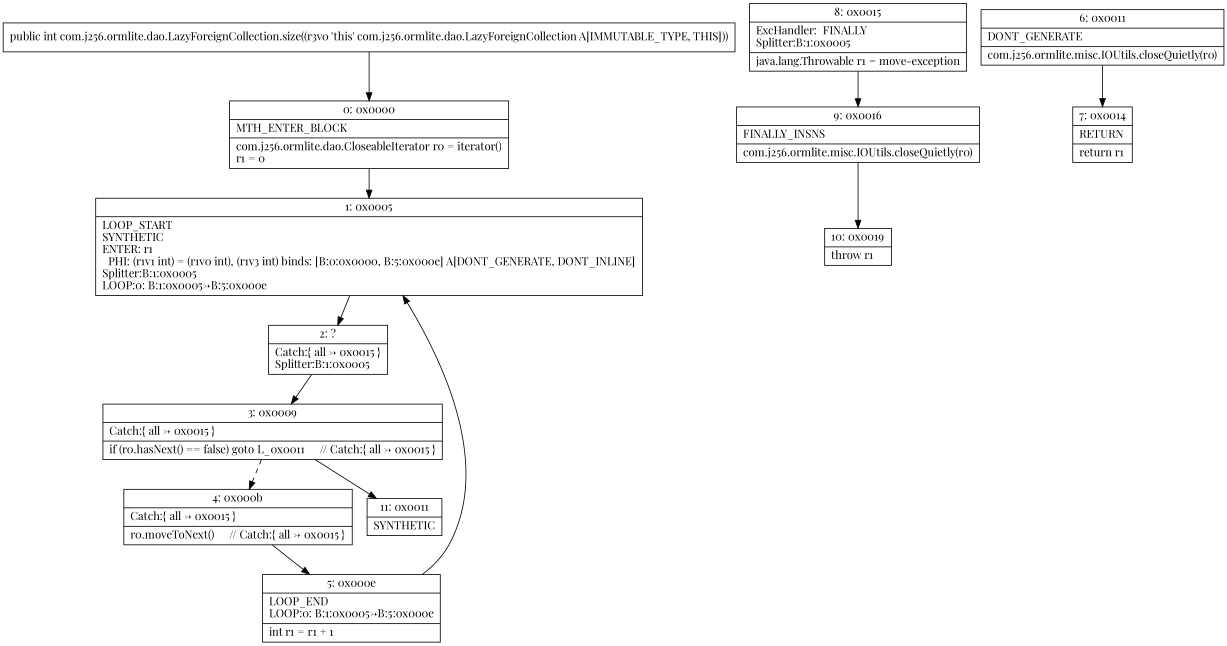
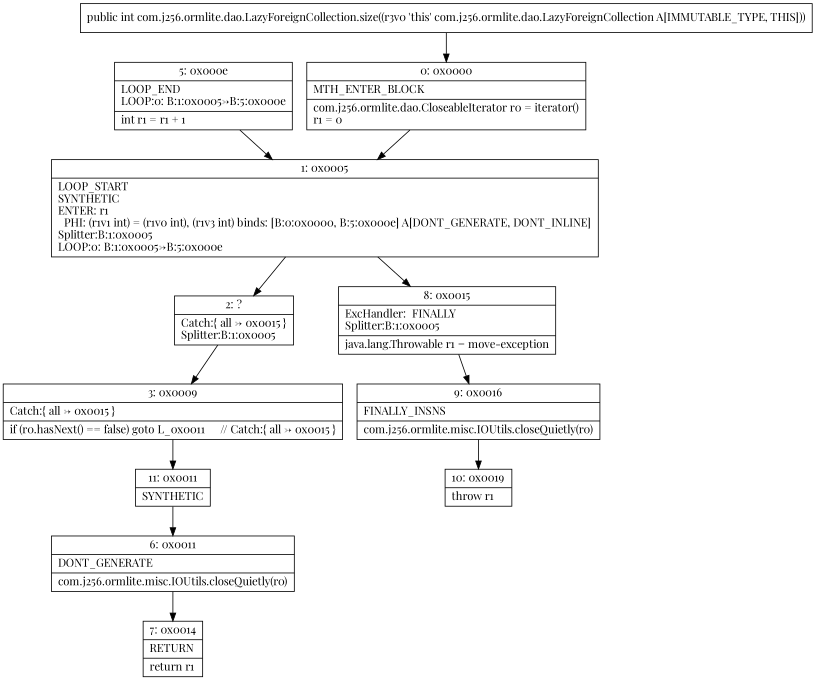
none -> (391, 269)
none -> (173, 517)
(238, 517) -> none
